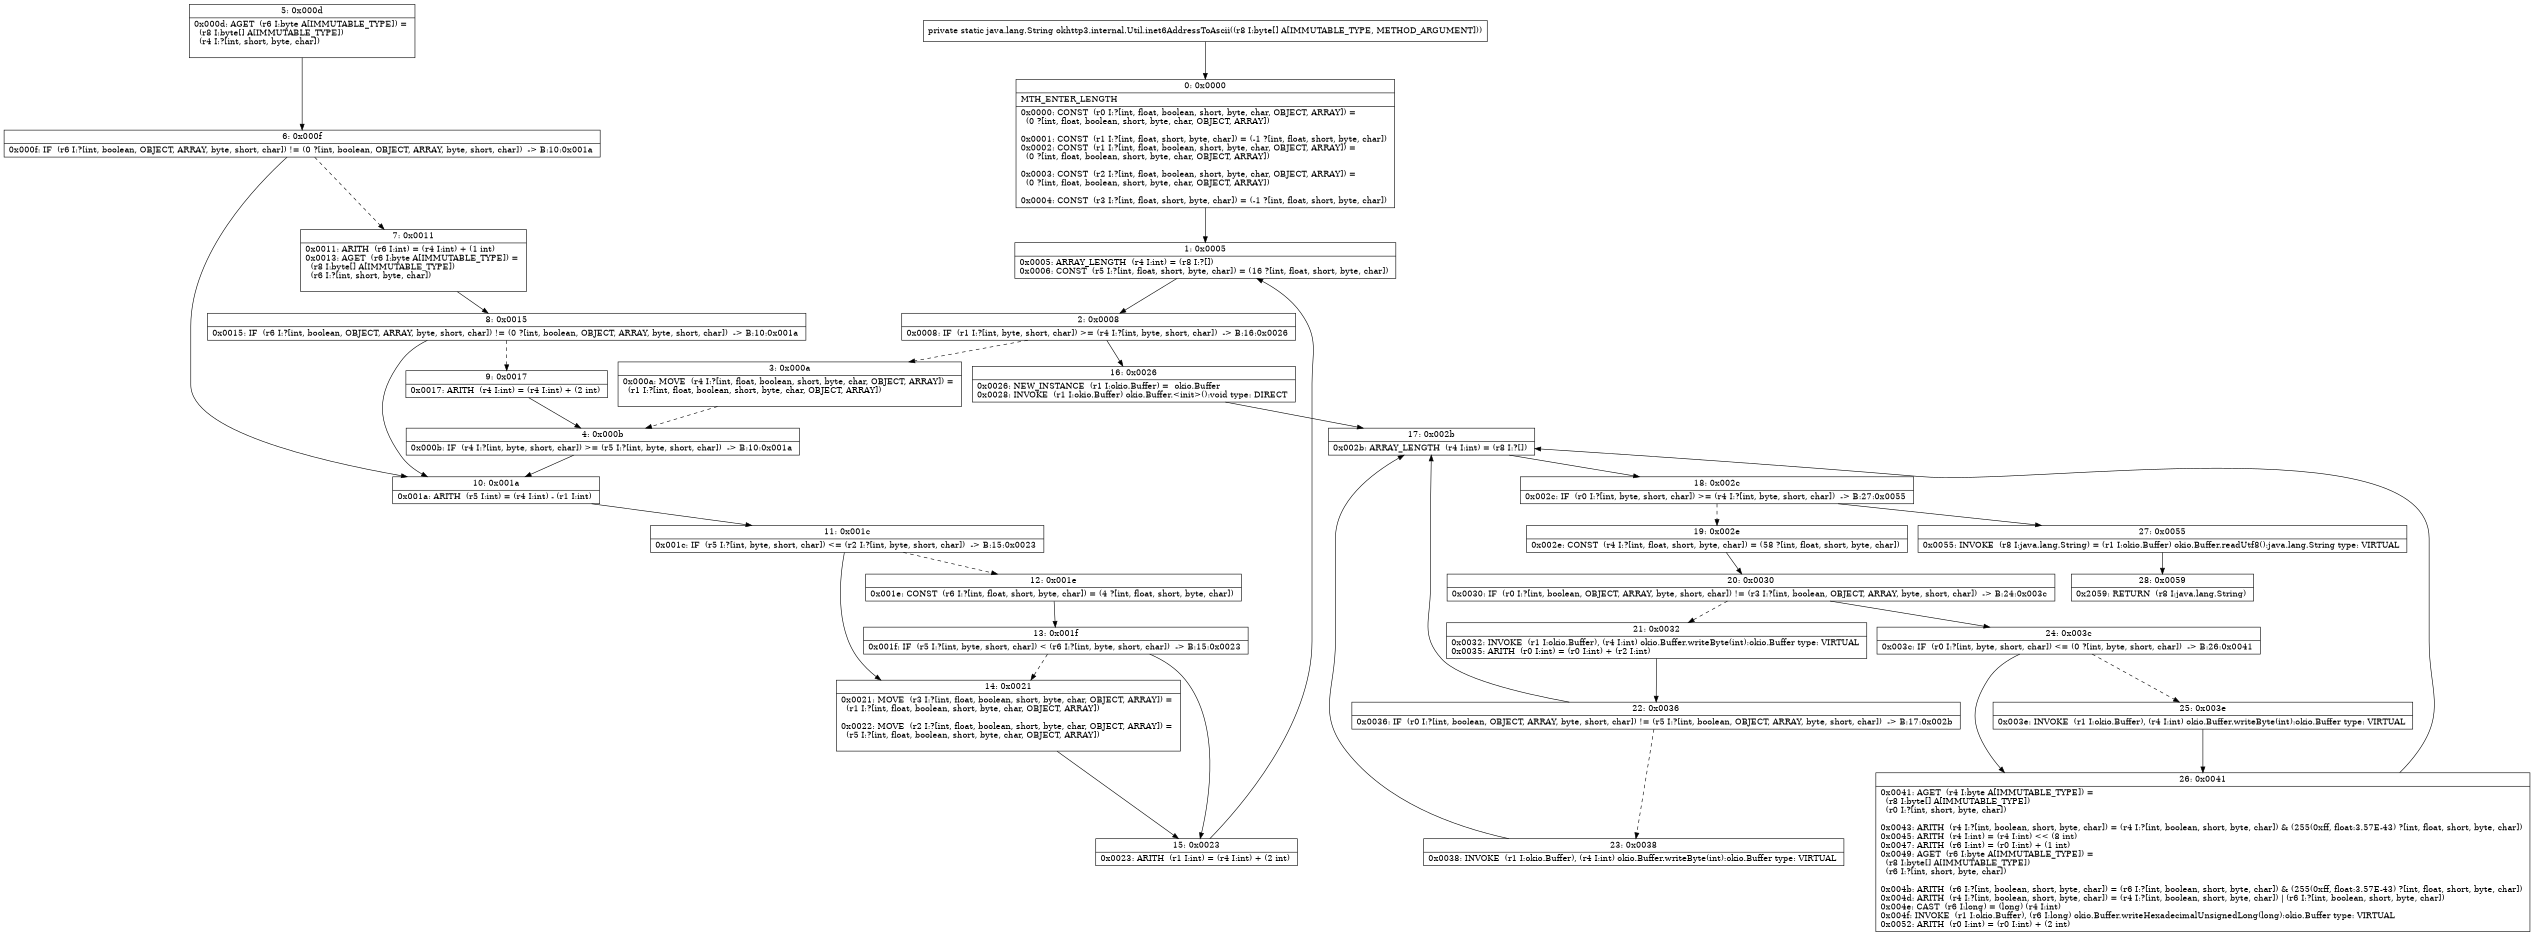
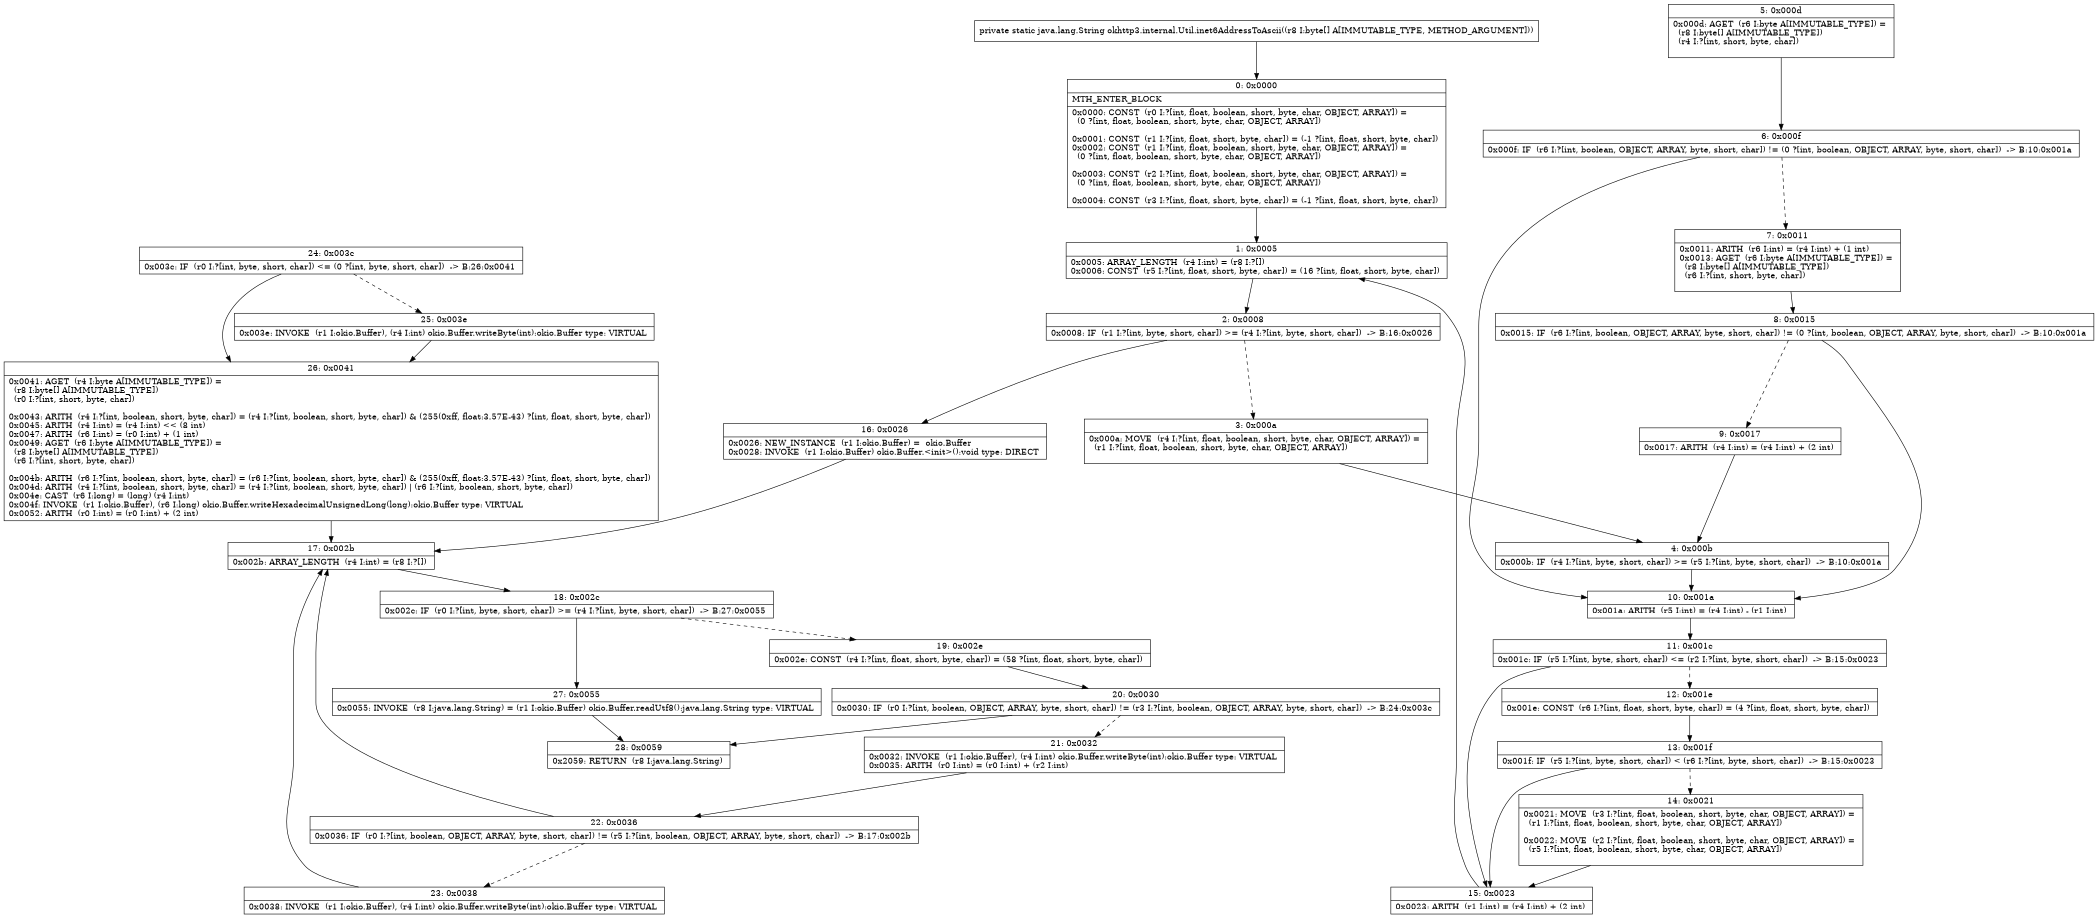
(1069, 99) -> (1117, 99)
(685, 416) -> (1488, 502)
(1907, 614) -> (874, 730)
(843, 620) -> (1469, 753)
